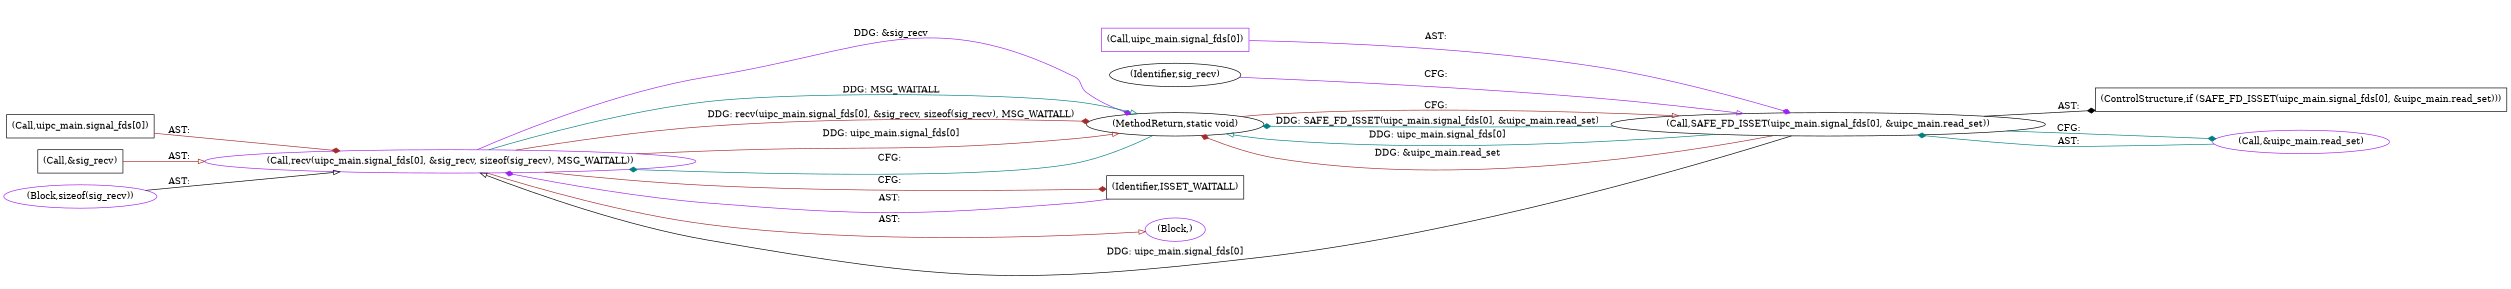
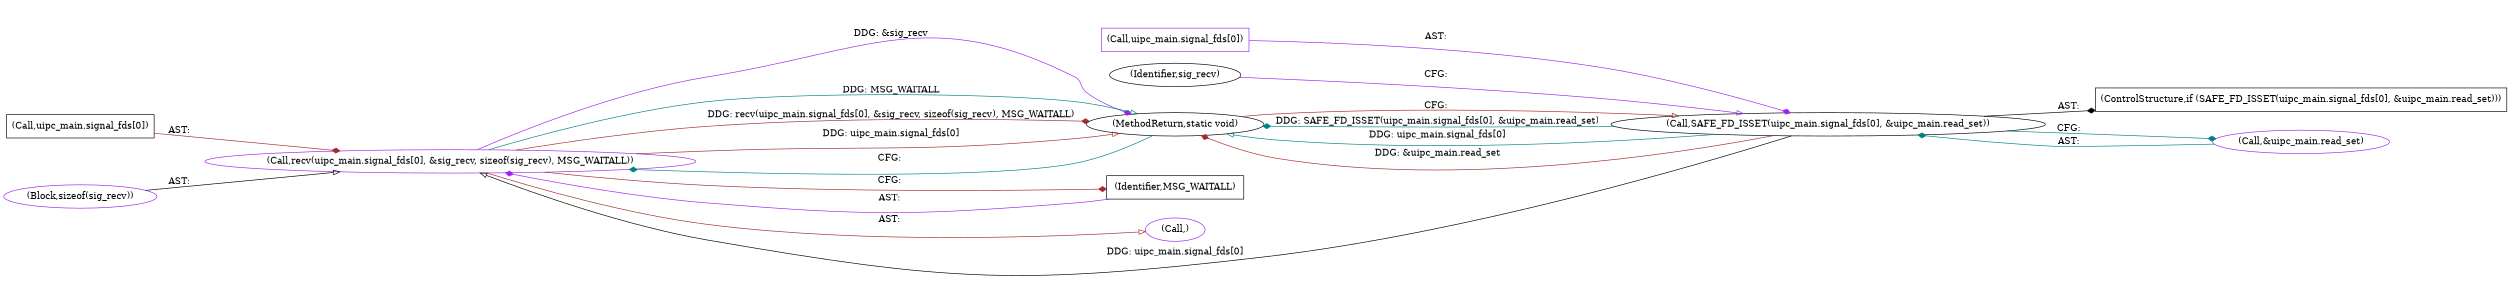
(80, 161) -> none
(1175, 187) -> (1175, 187)
(1175, 230) -> (1175, 230)
